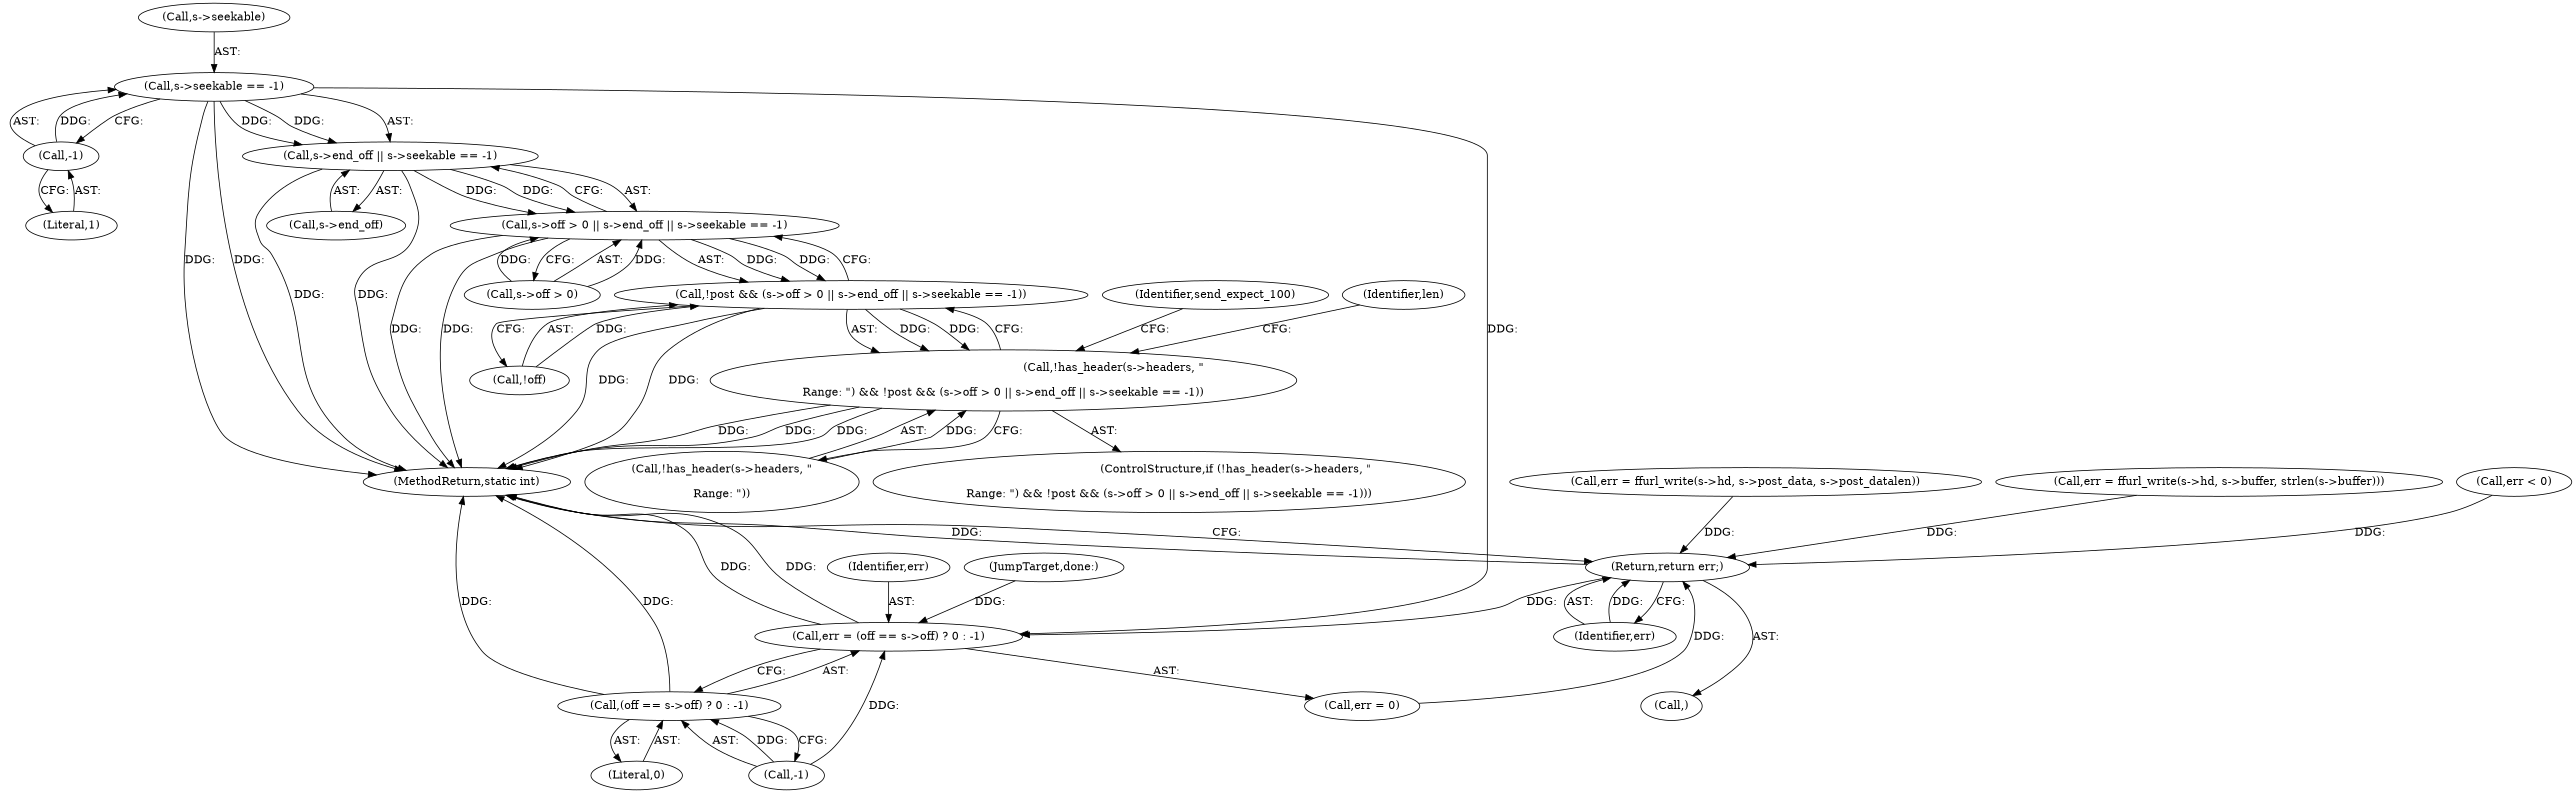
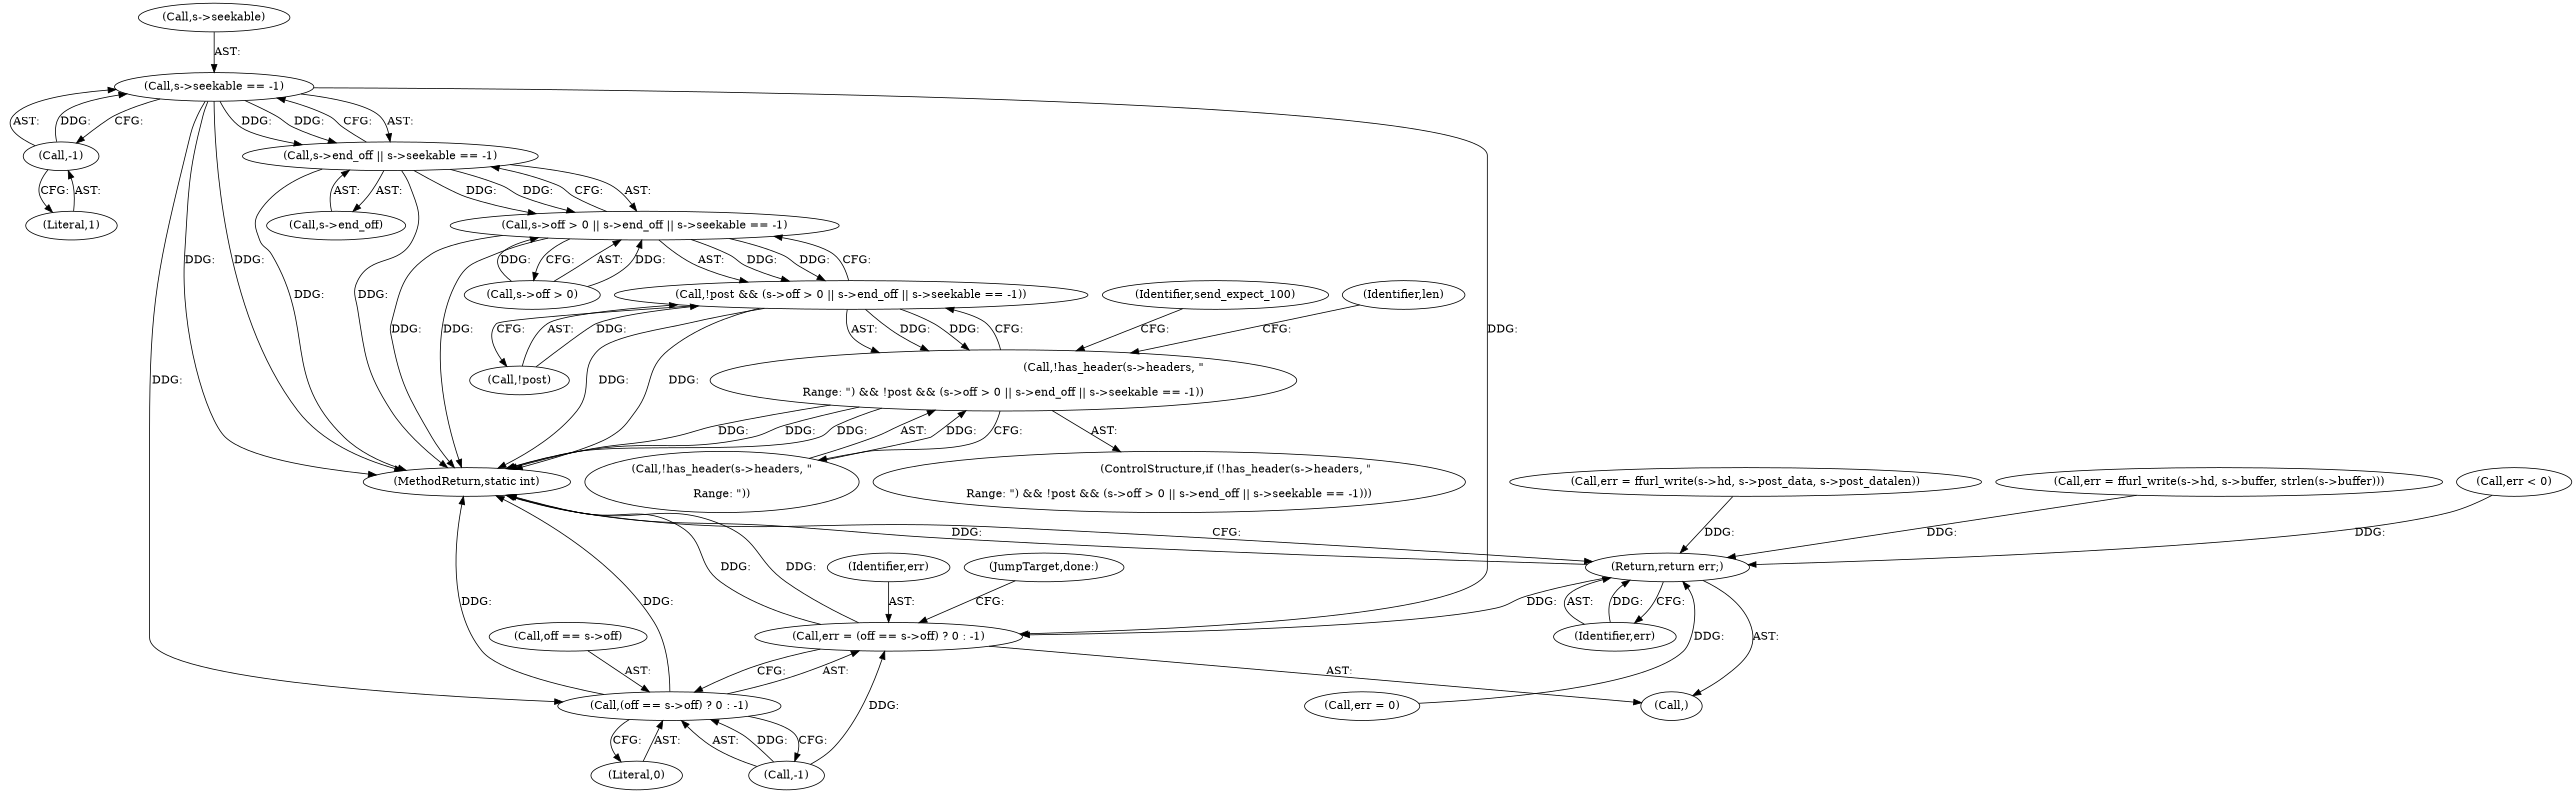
none -> (328, 116)
(520, 380) -> (520, 380)
none -> (150, 574)
(992, 602) -> (992, 602)
none -> (568, 637)
(1135, 673) -> (1311, 674)
(629, 741) -> (629, 741)
